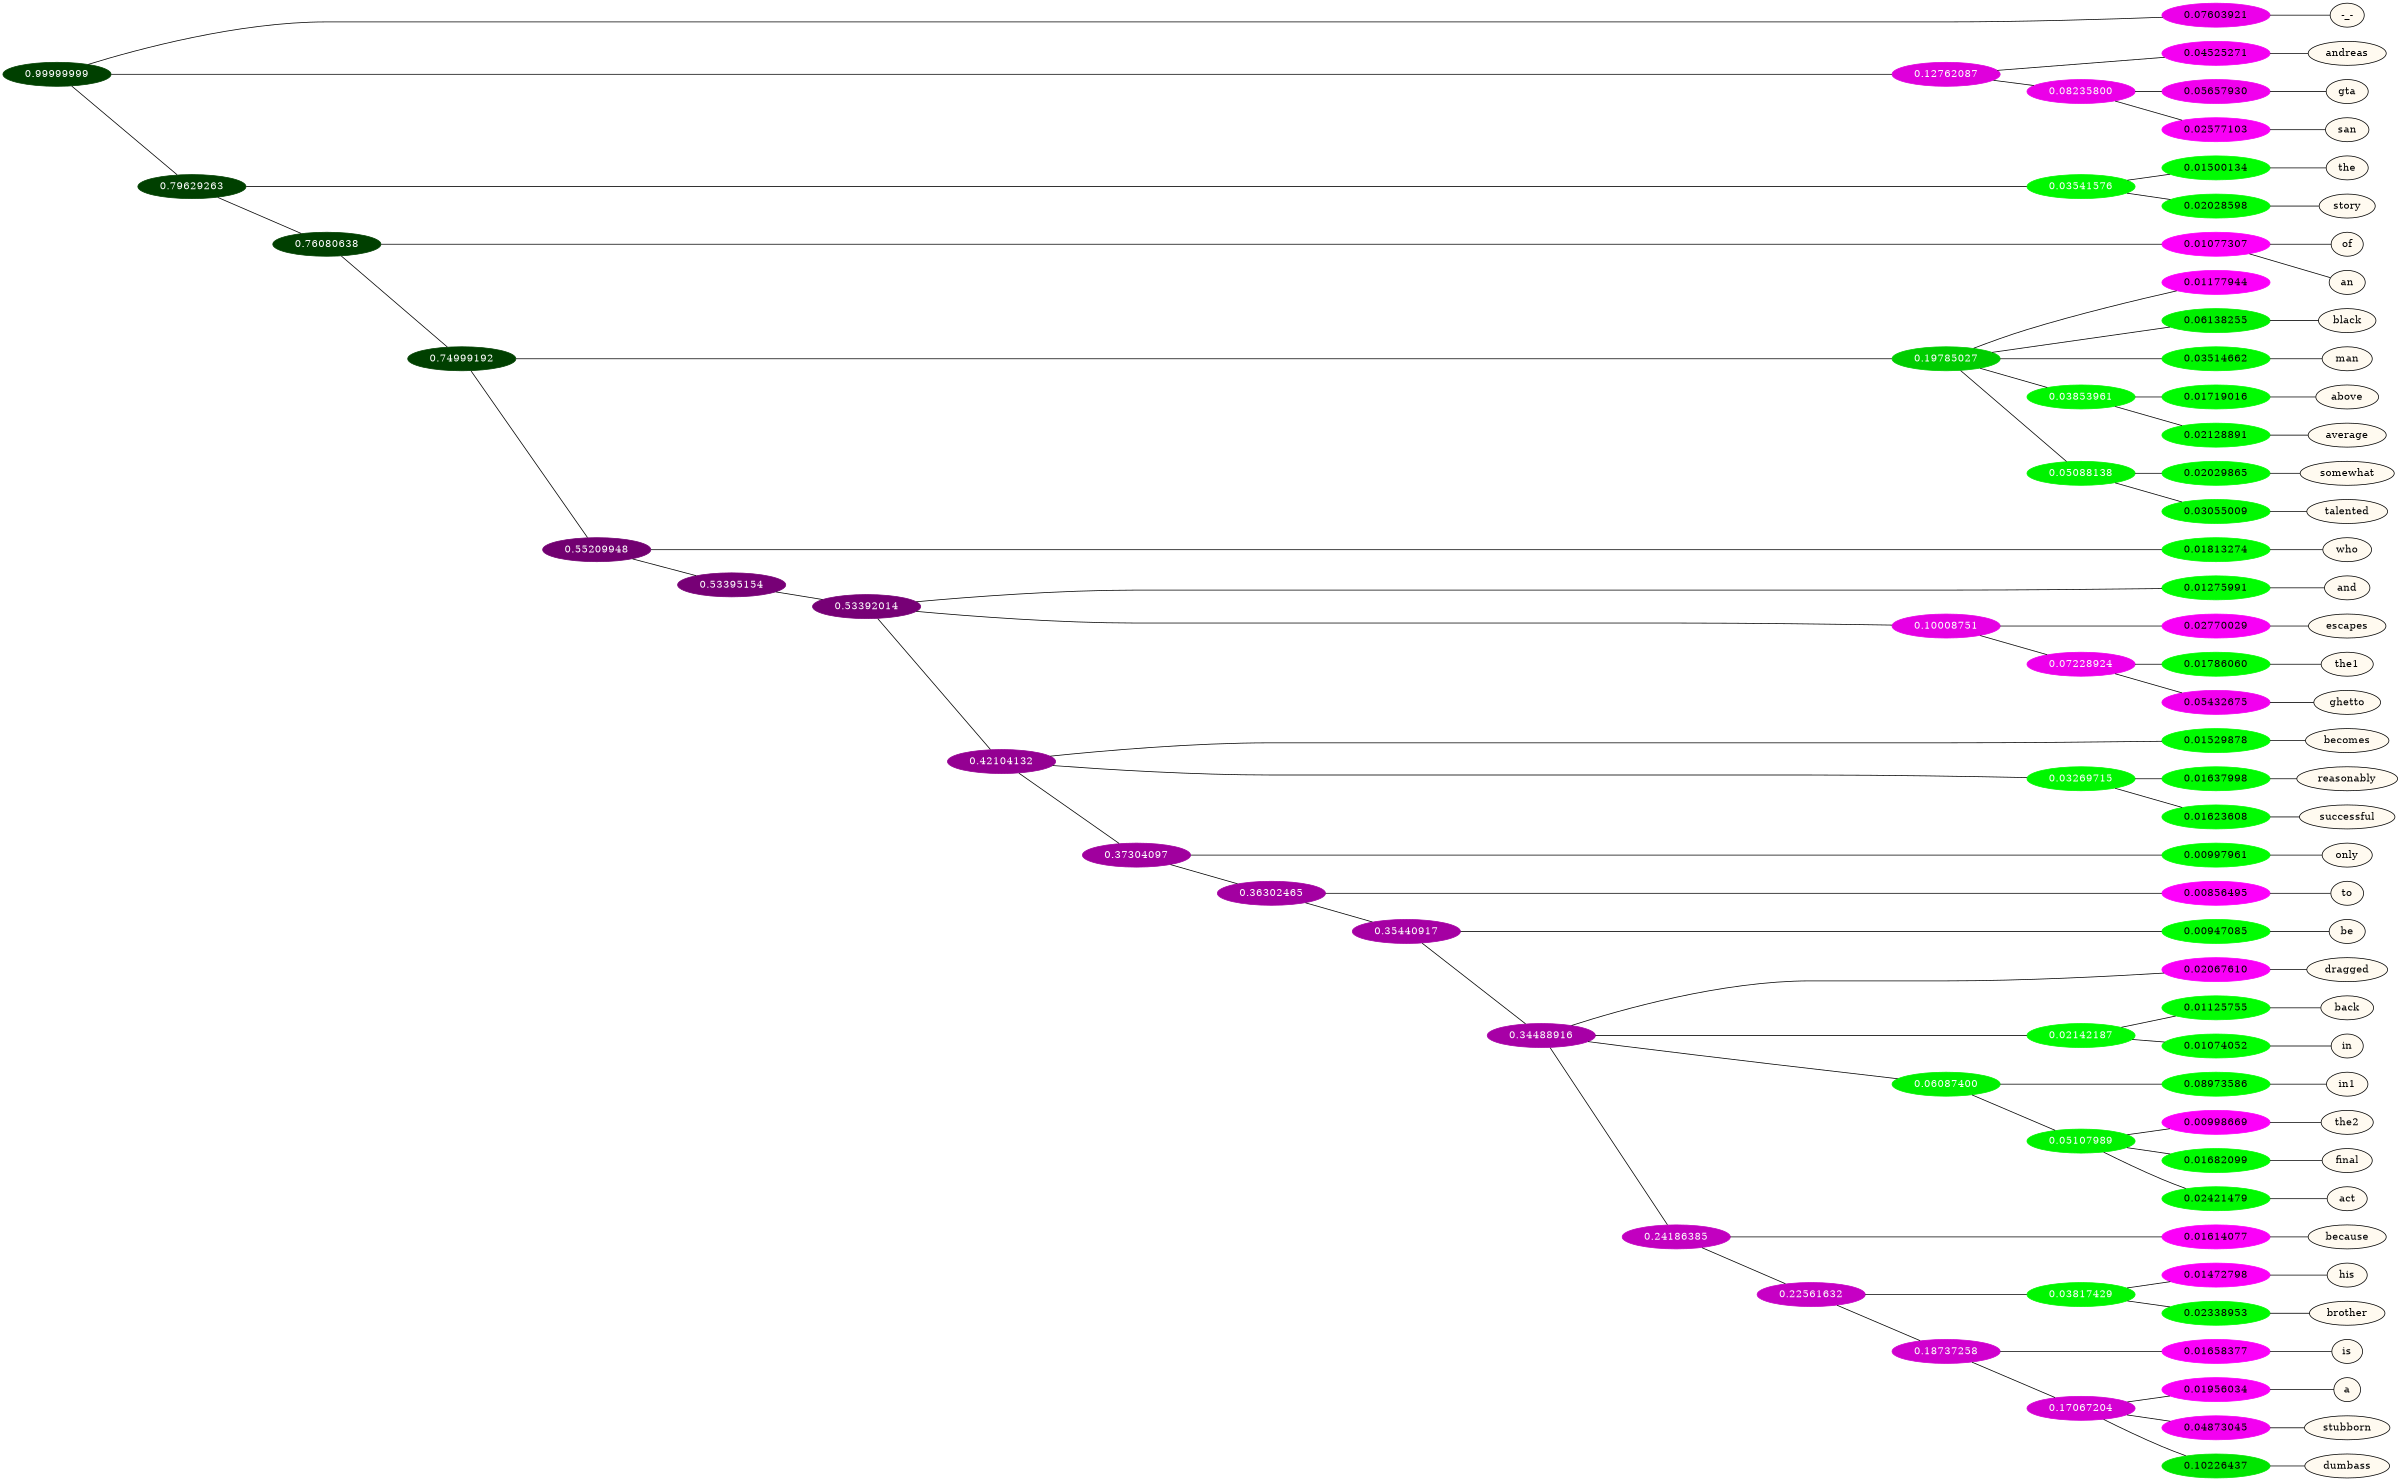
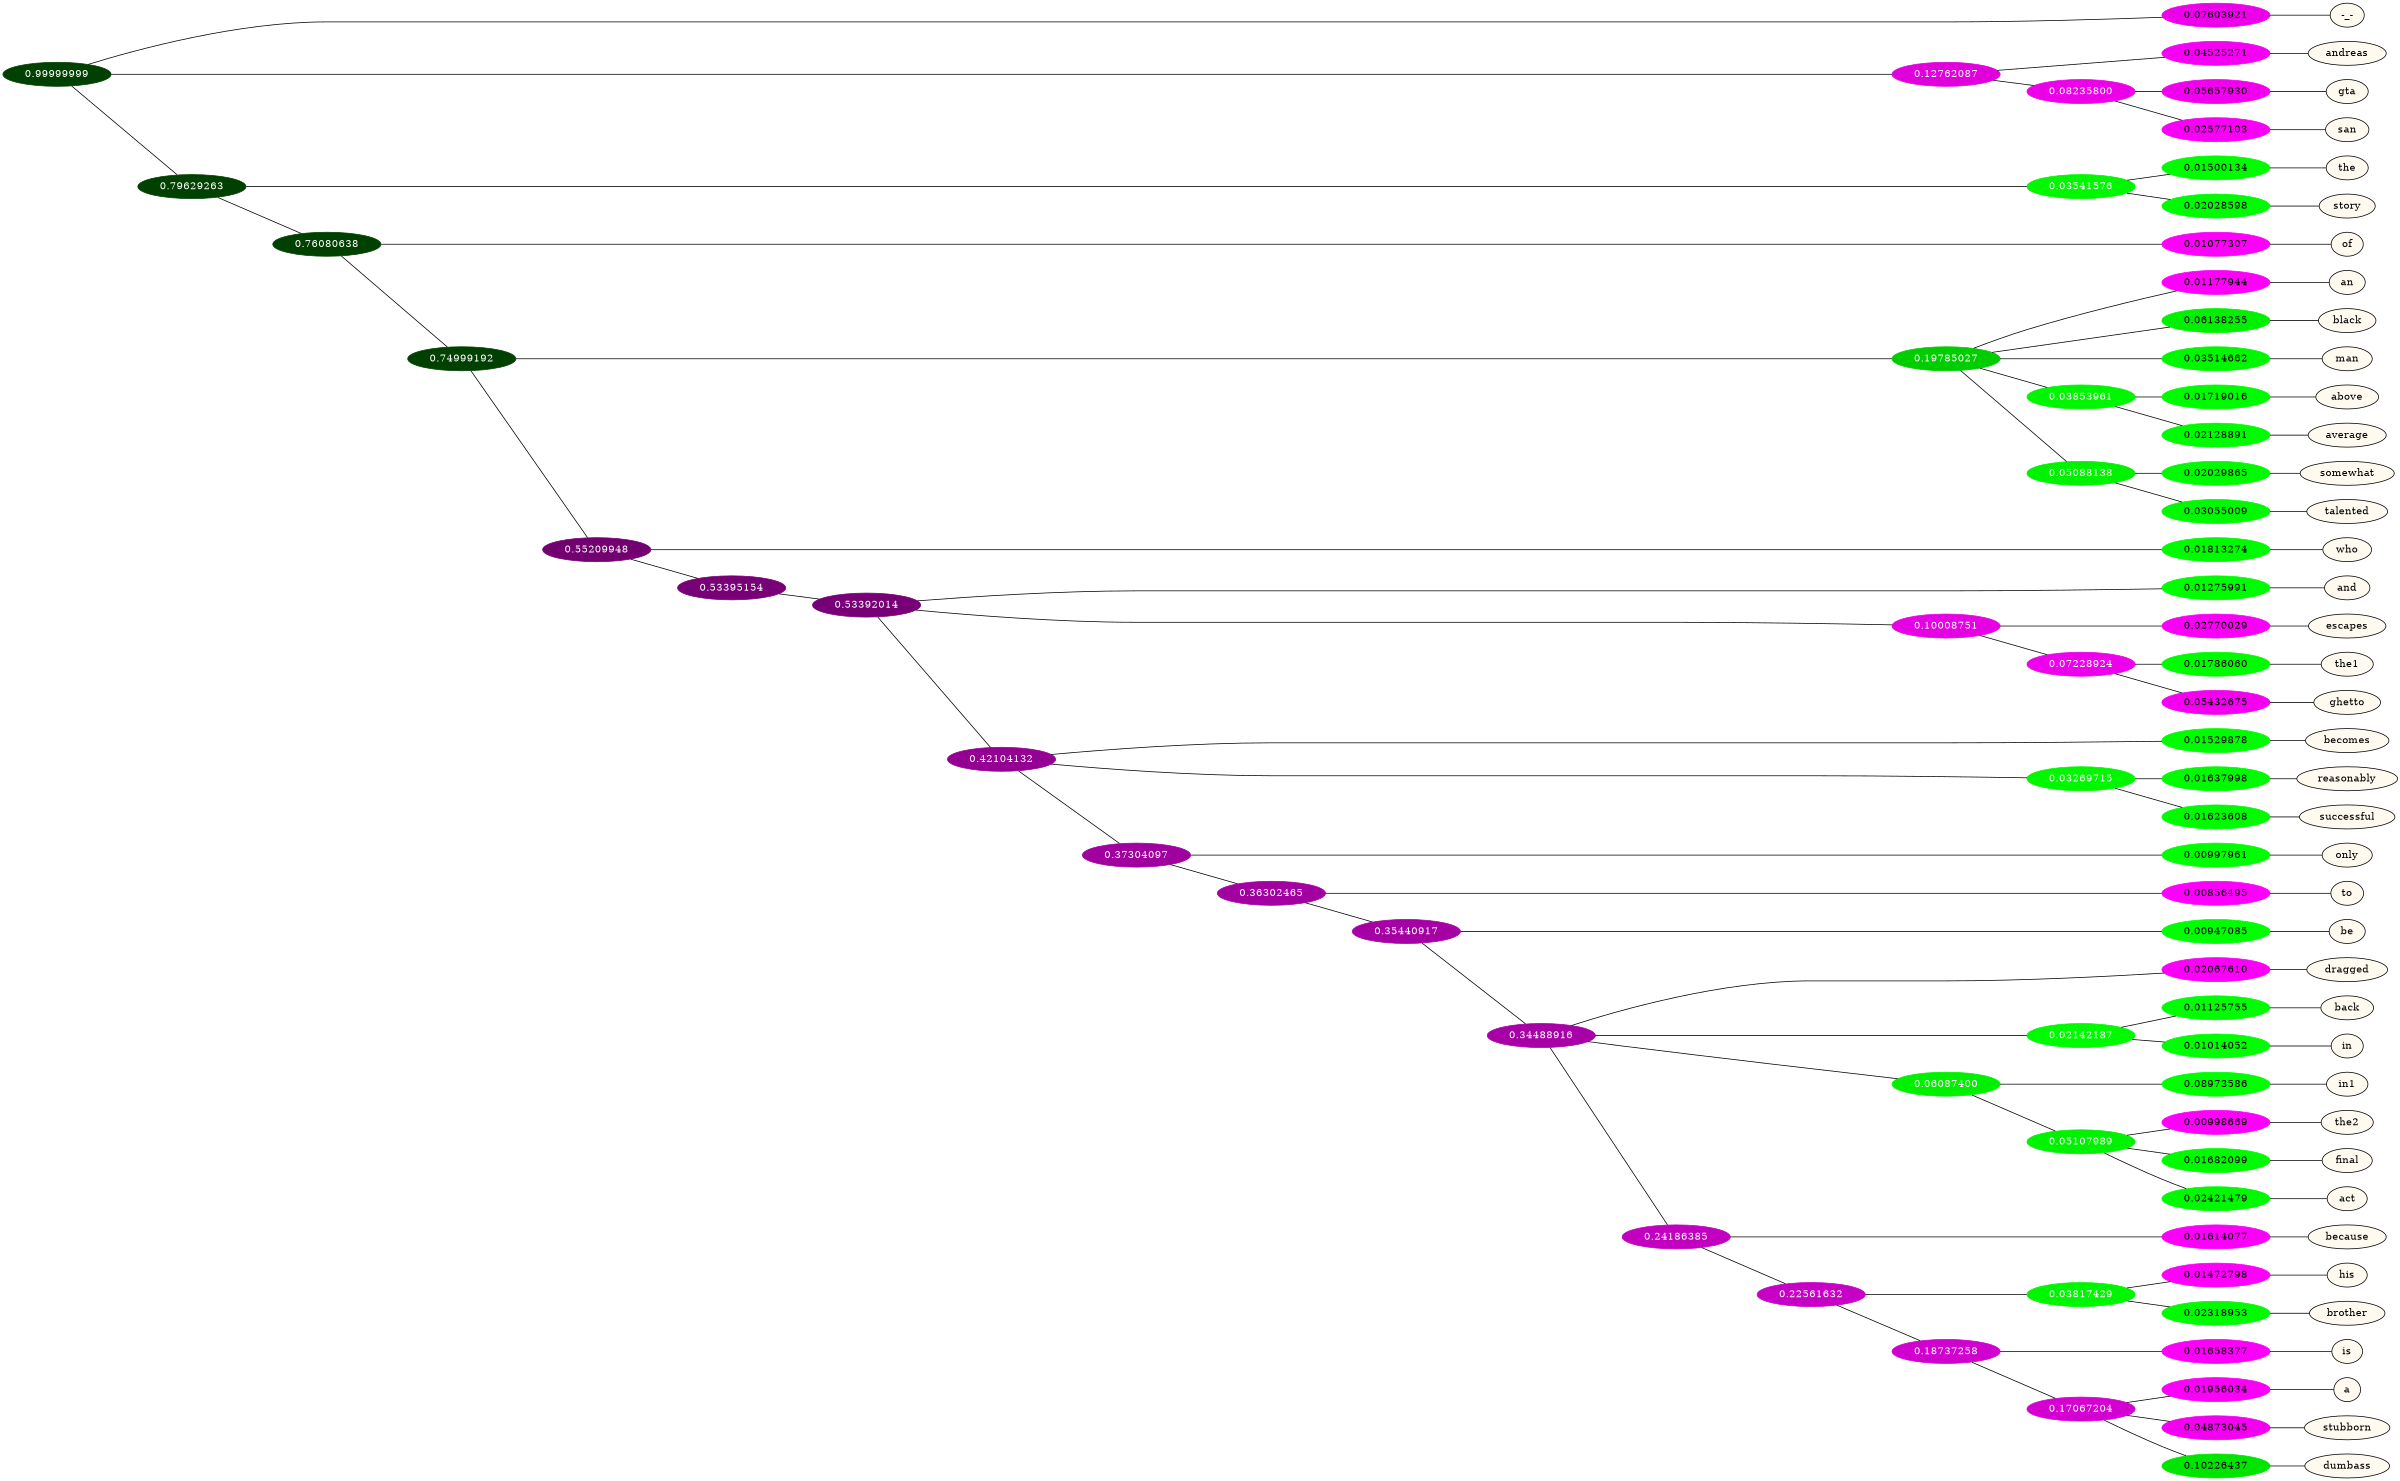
(2290, 266) -> (2300, 282)
(2216, 1046) -> (2216, 1046)
(2216, 1313) -> (2216, 1313)
